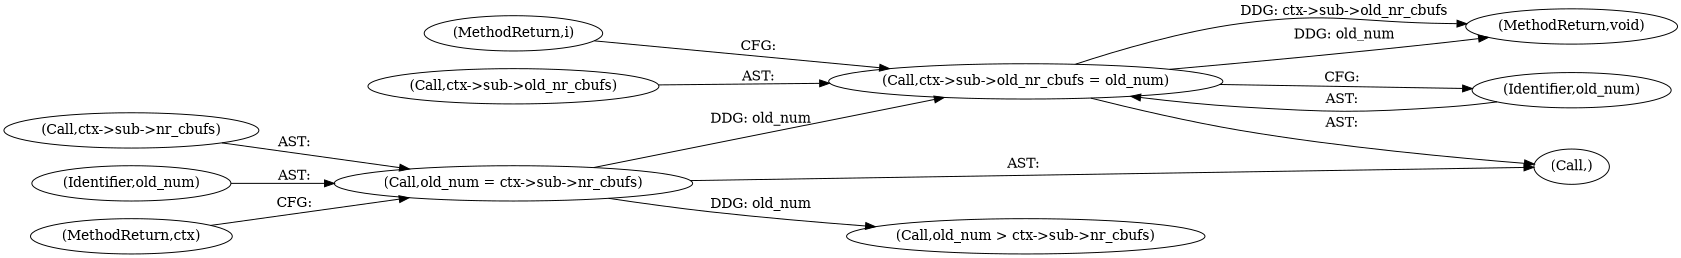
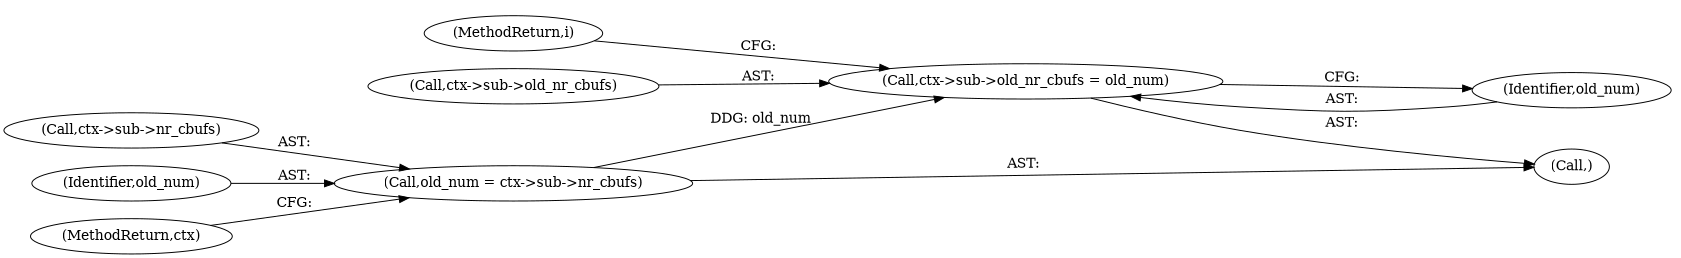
(1572, 26) -> none
(1026, 236) -> none
